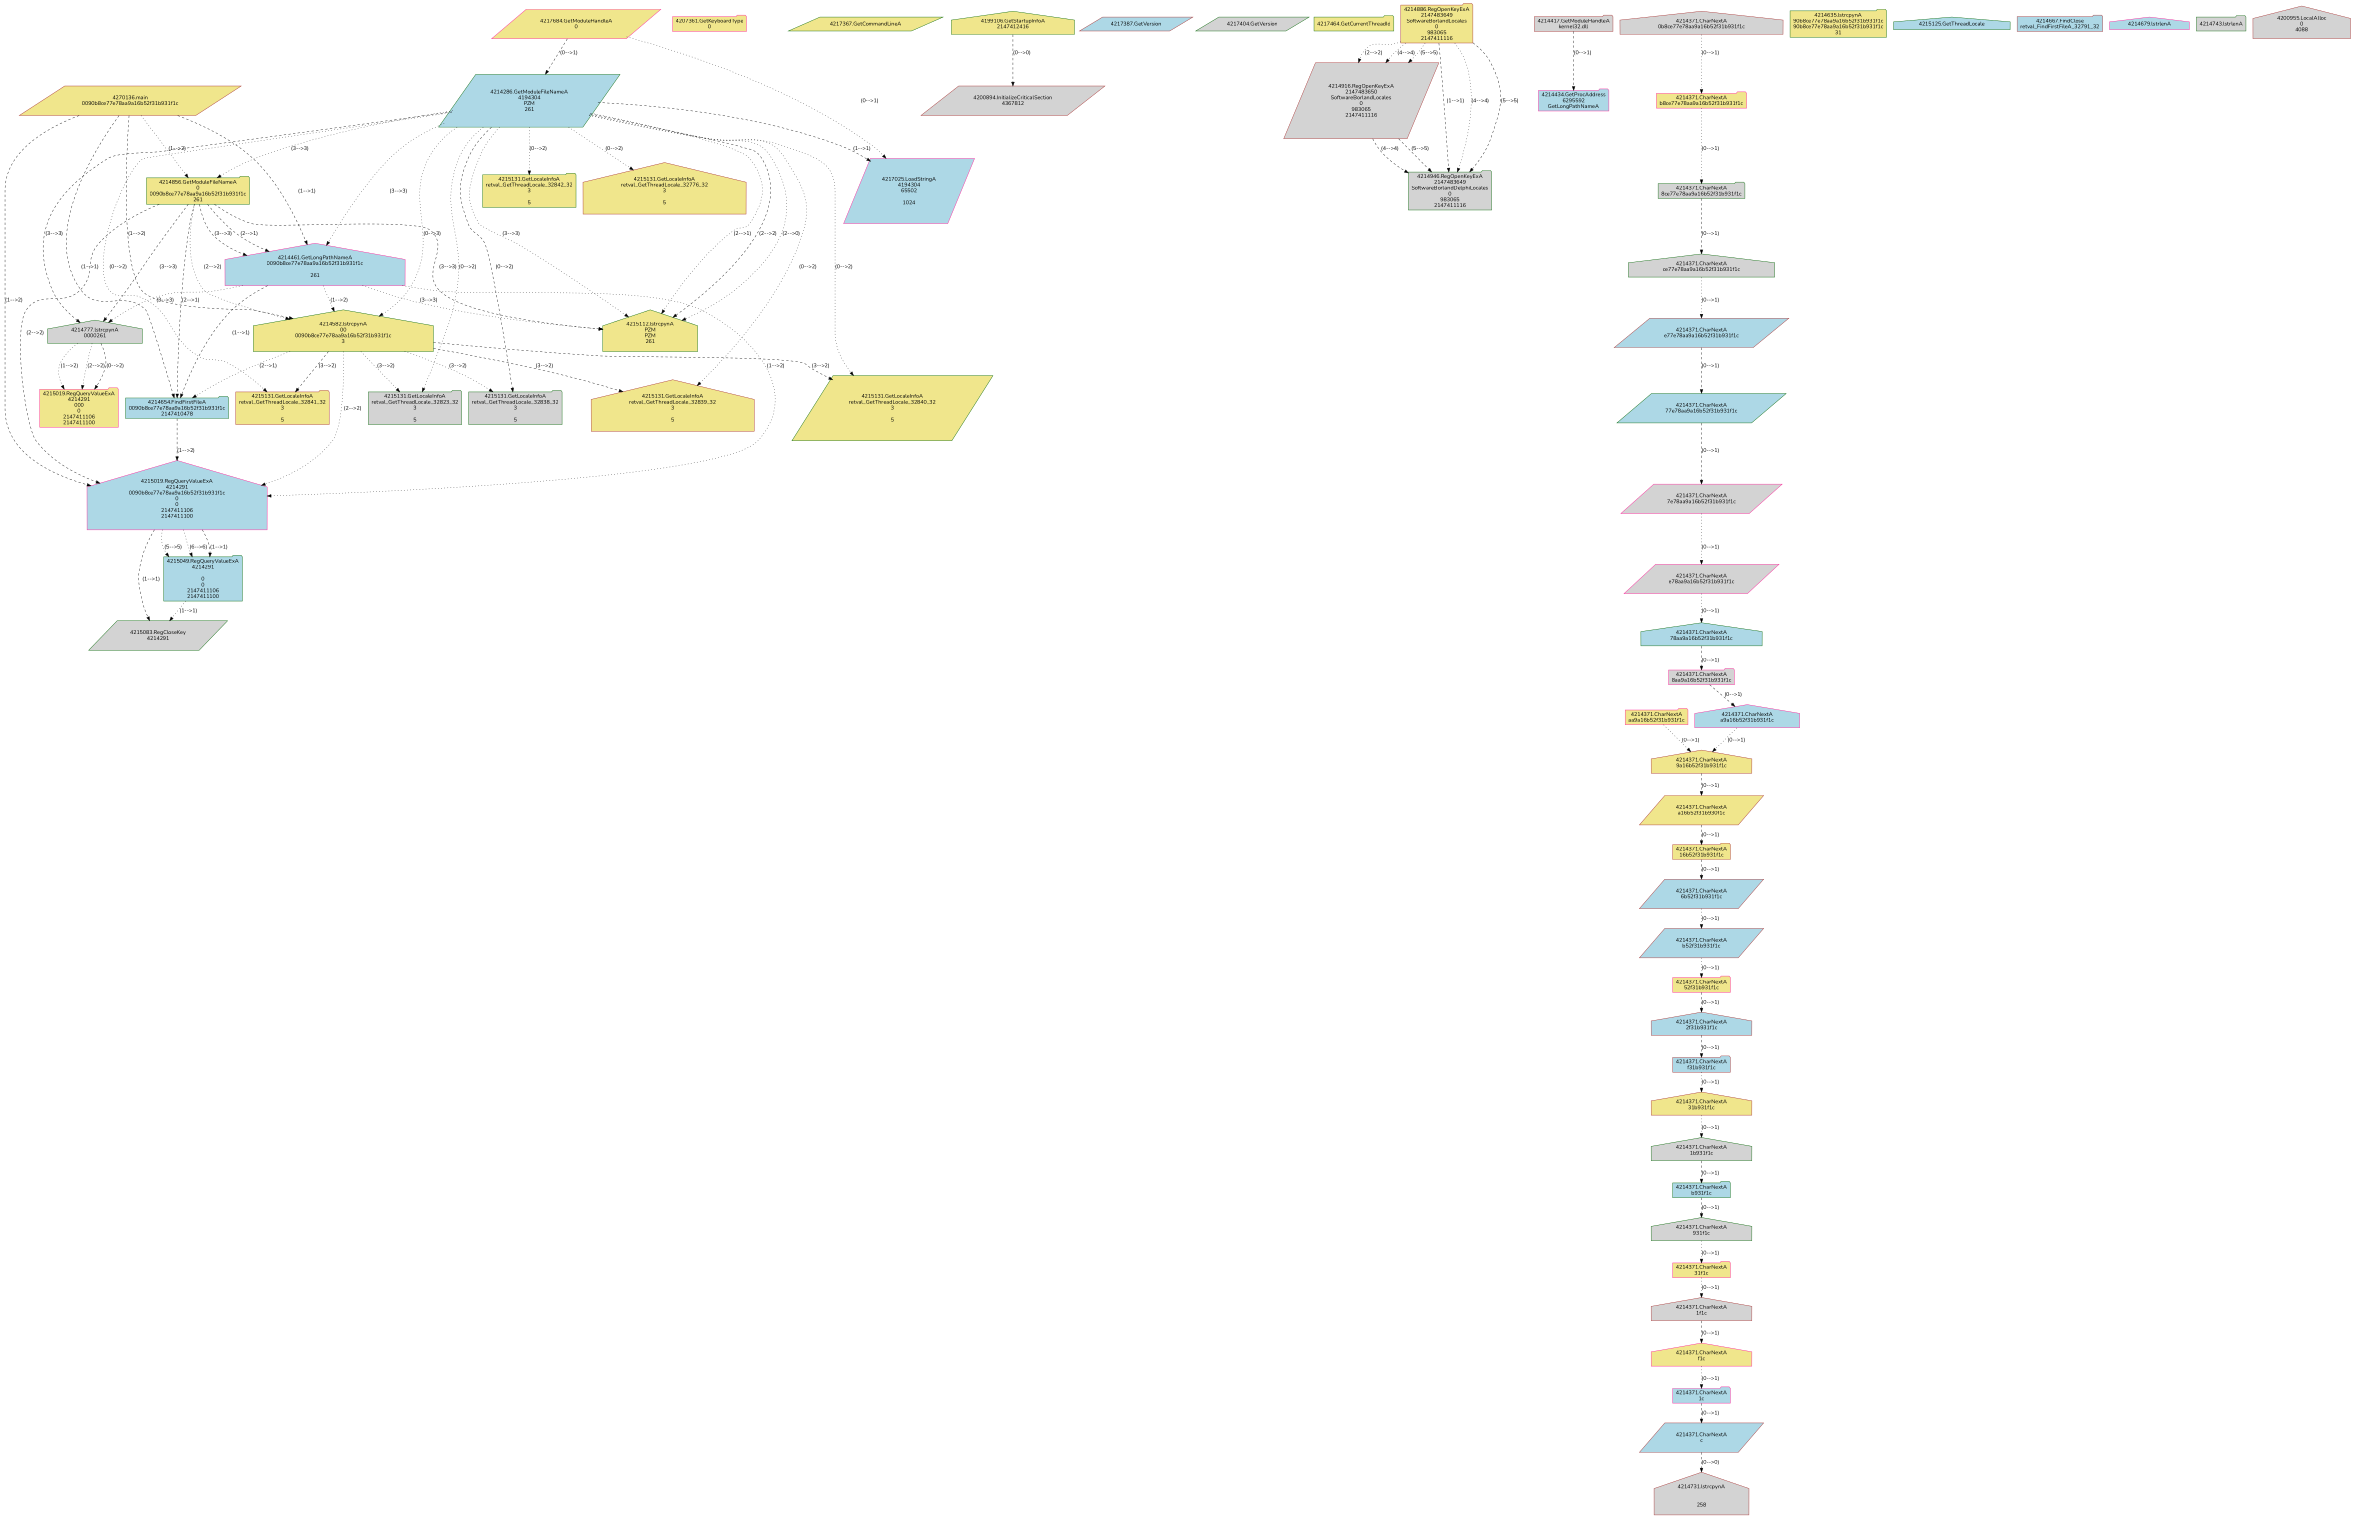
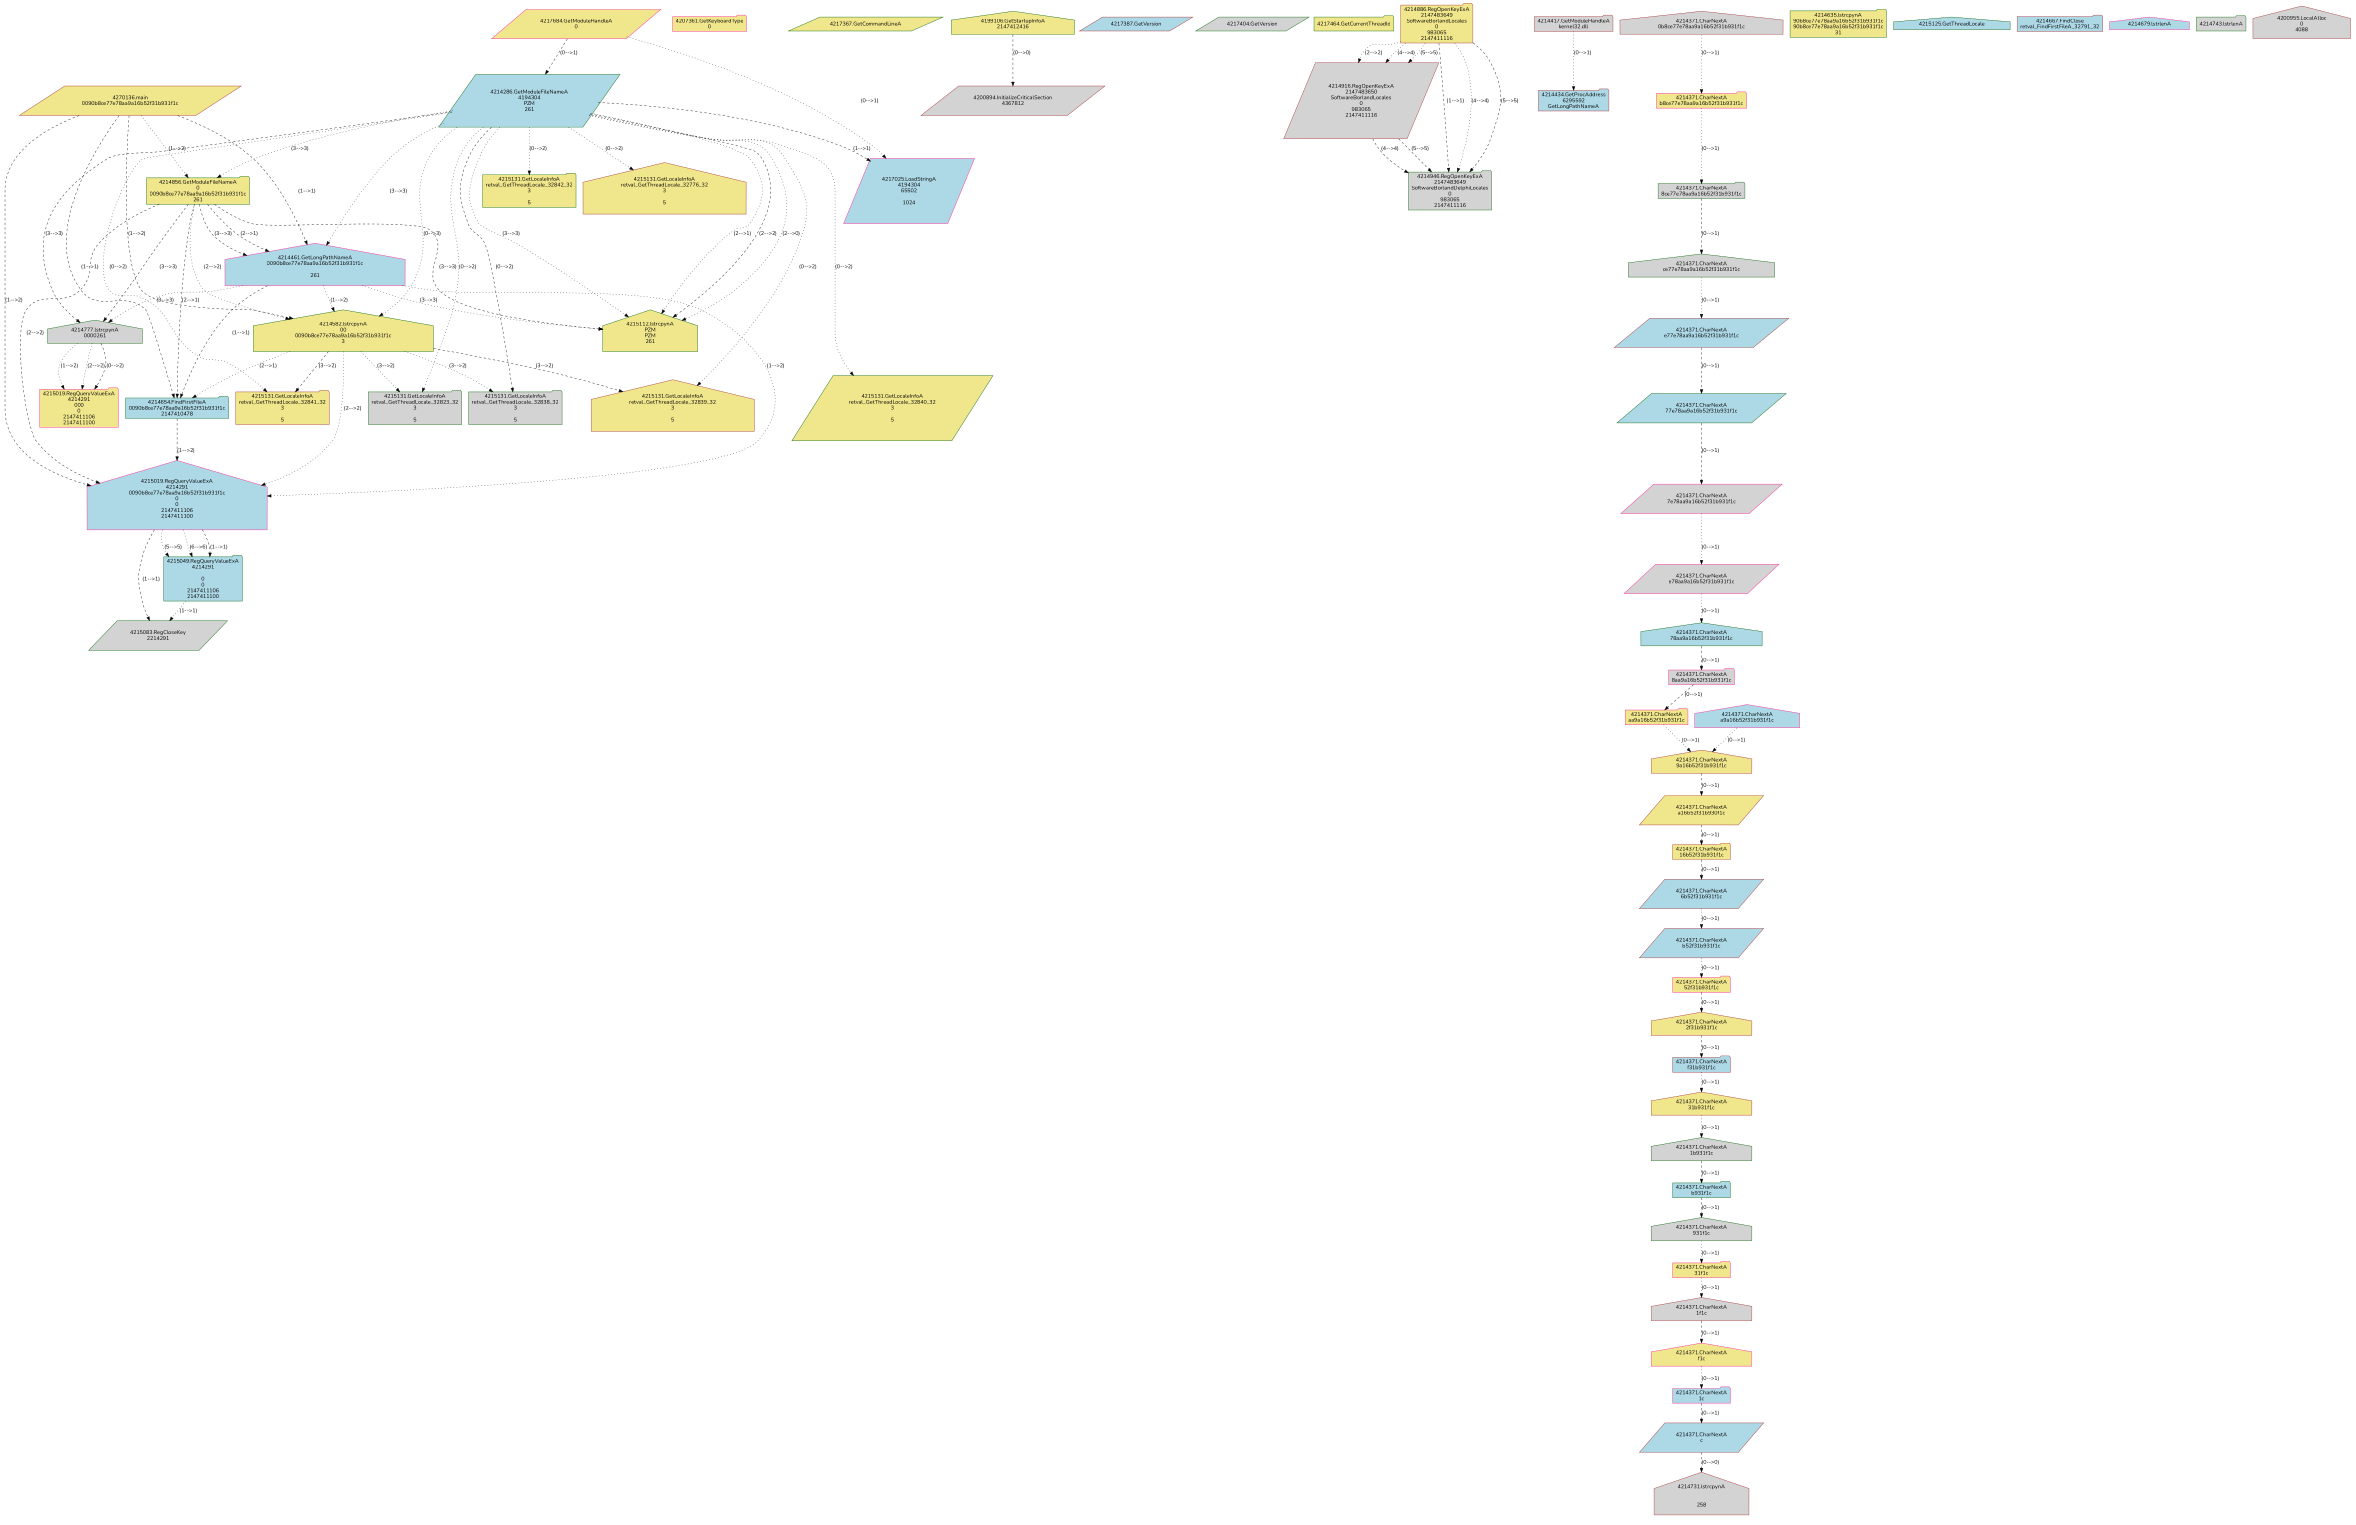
(1574, 59) -> (1574, 59)
(1574, 101) -> (1574, 101)
(633, 357) -> none
(158, 636) -> (158, 636)
(1721, 694) -> (1681, 696)
(1702, 1025) -> (1702, 1025)
